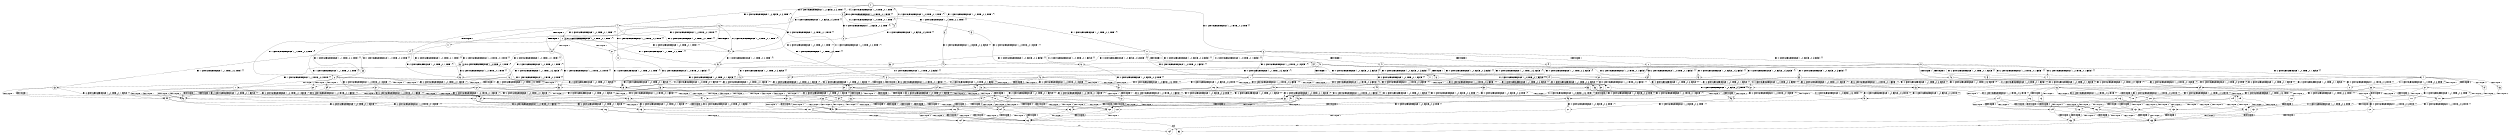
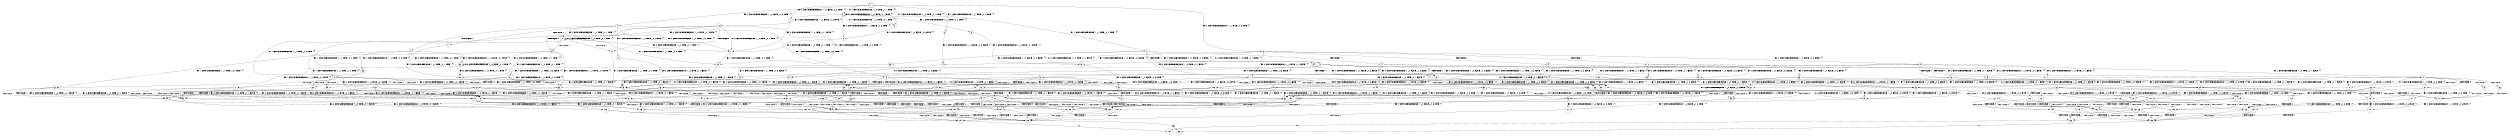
none -> (215, 96)
